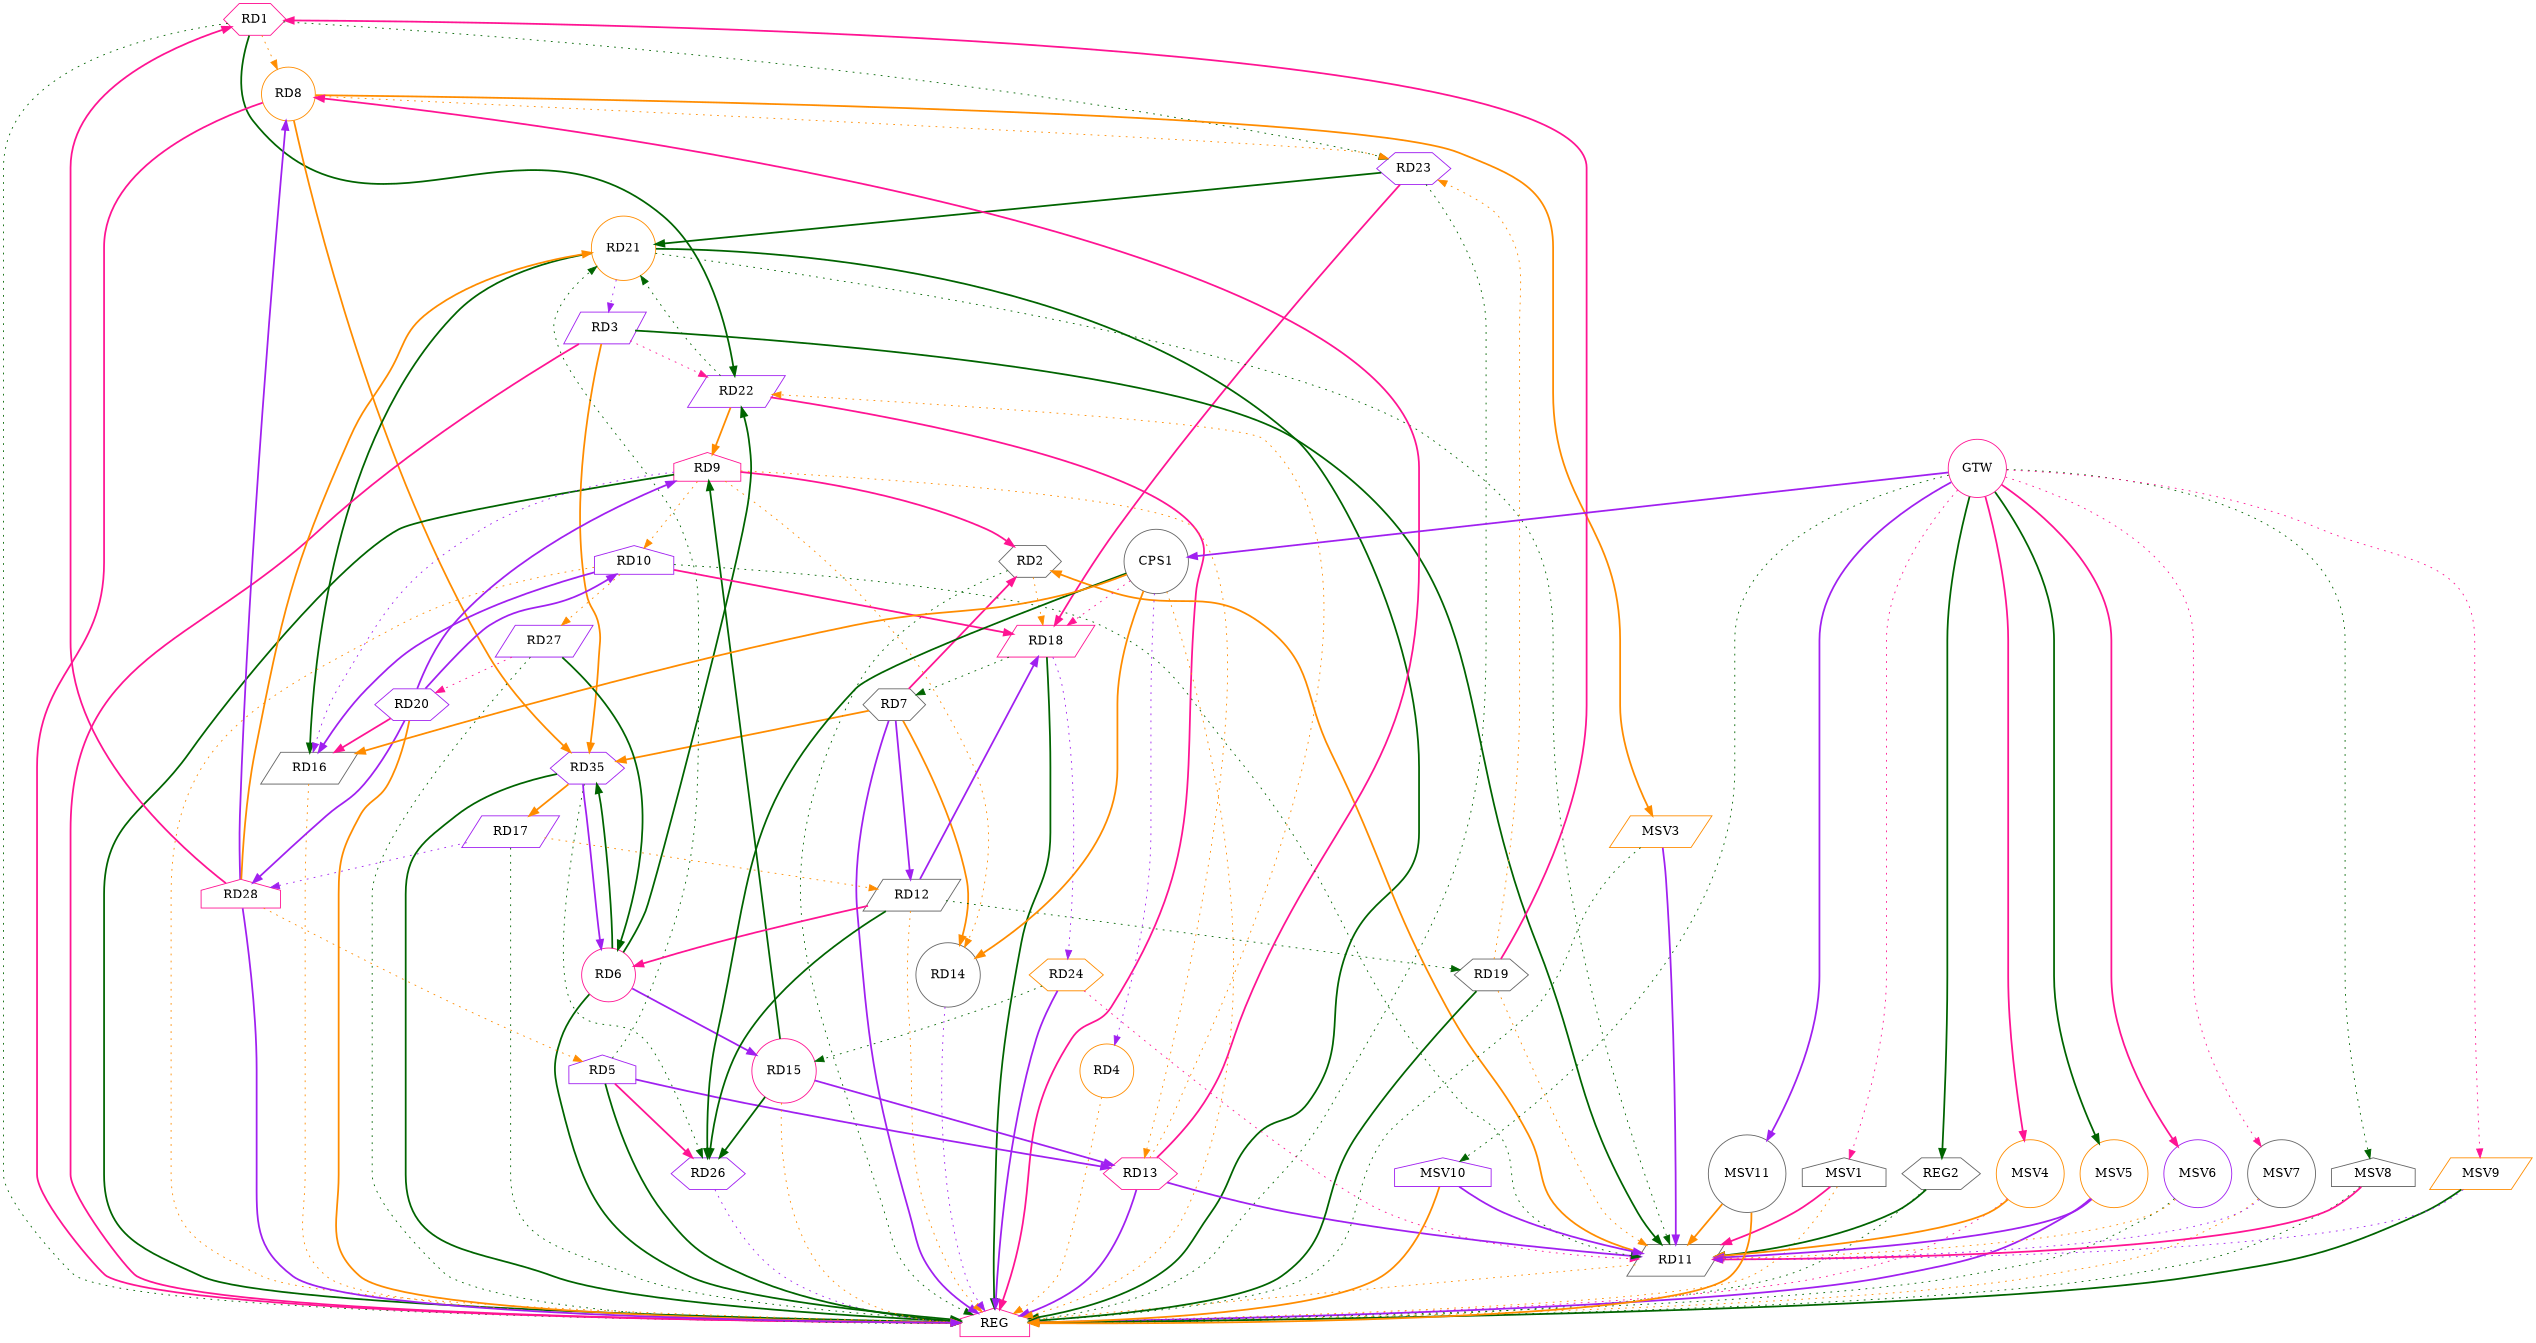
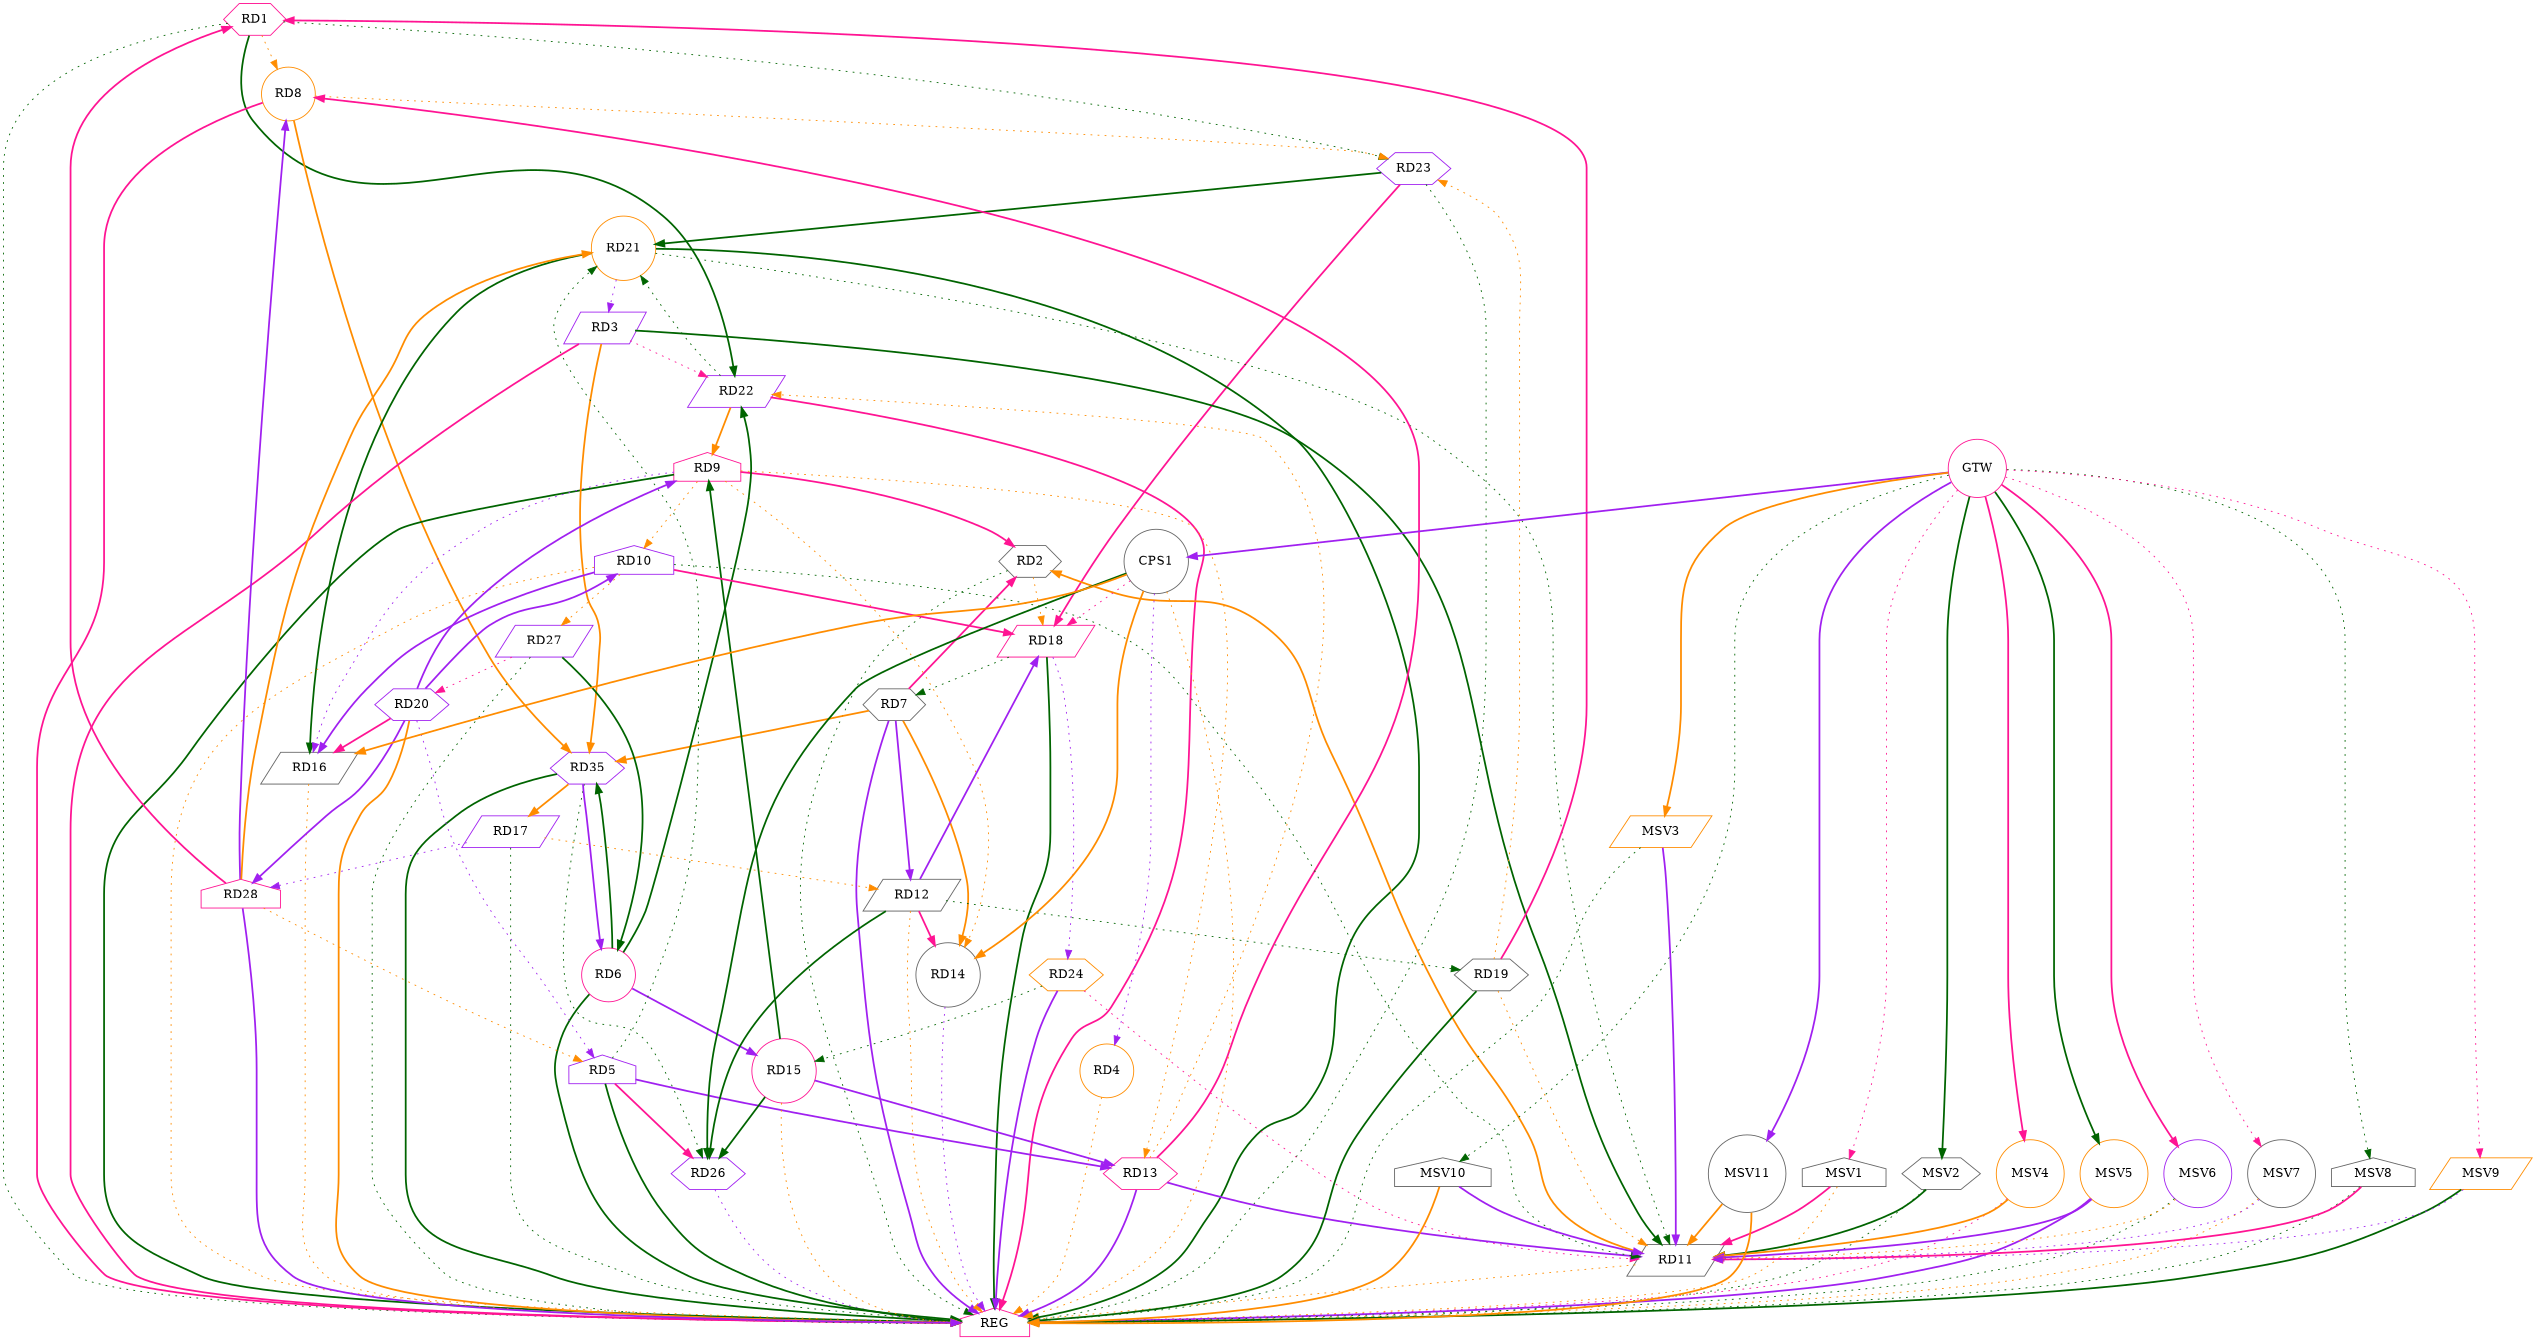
(1249, 125) -> (1703, 550)
none -> (482, 896)
(755, 933) -> (925, 924)
(1443, 1174) -> (1443, 1174)
(1941, 1174) -> (1941, 1174)
